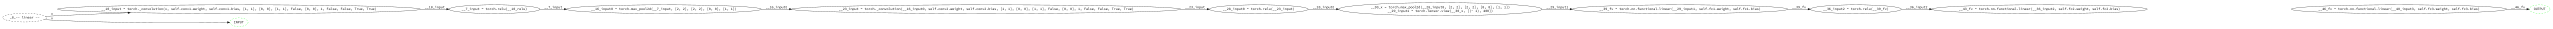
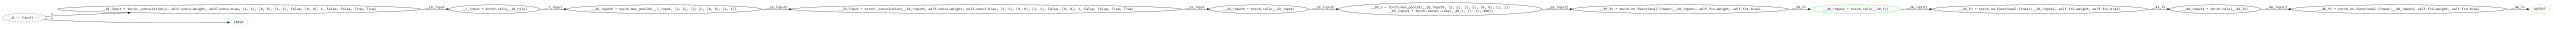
(1856, 9) -> (1856, 9)
none -> (2215, 9)
(25, 18) -> (25, 18)
